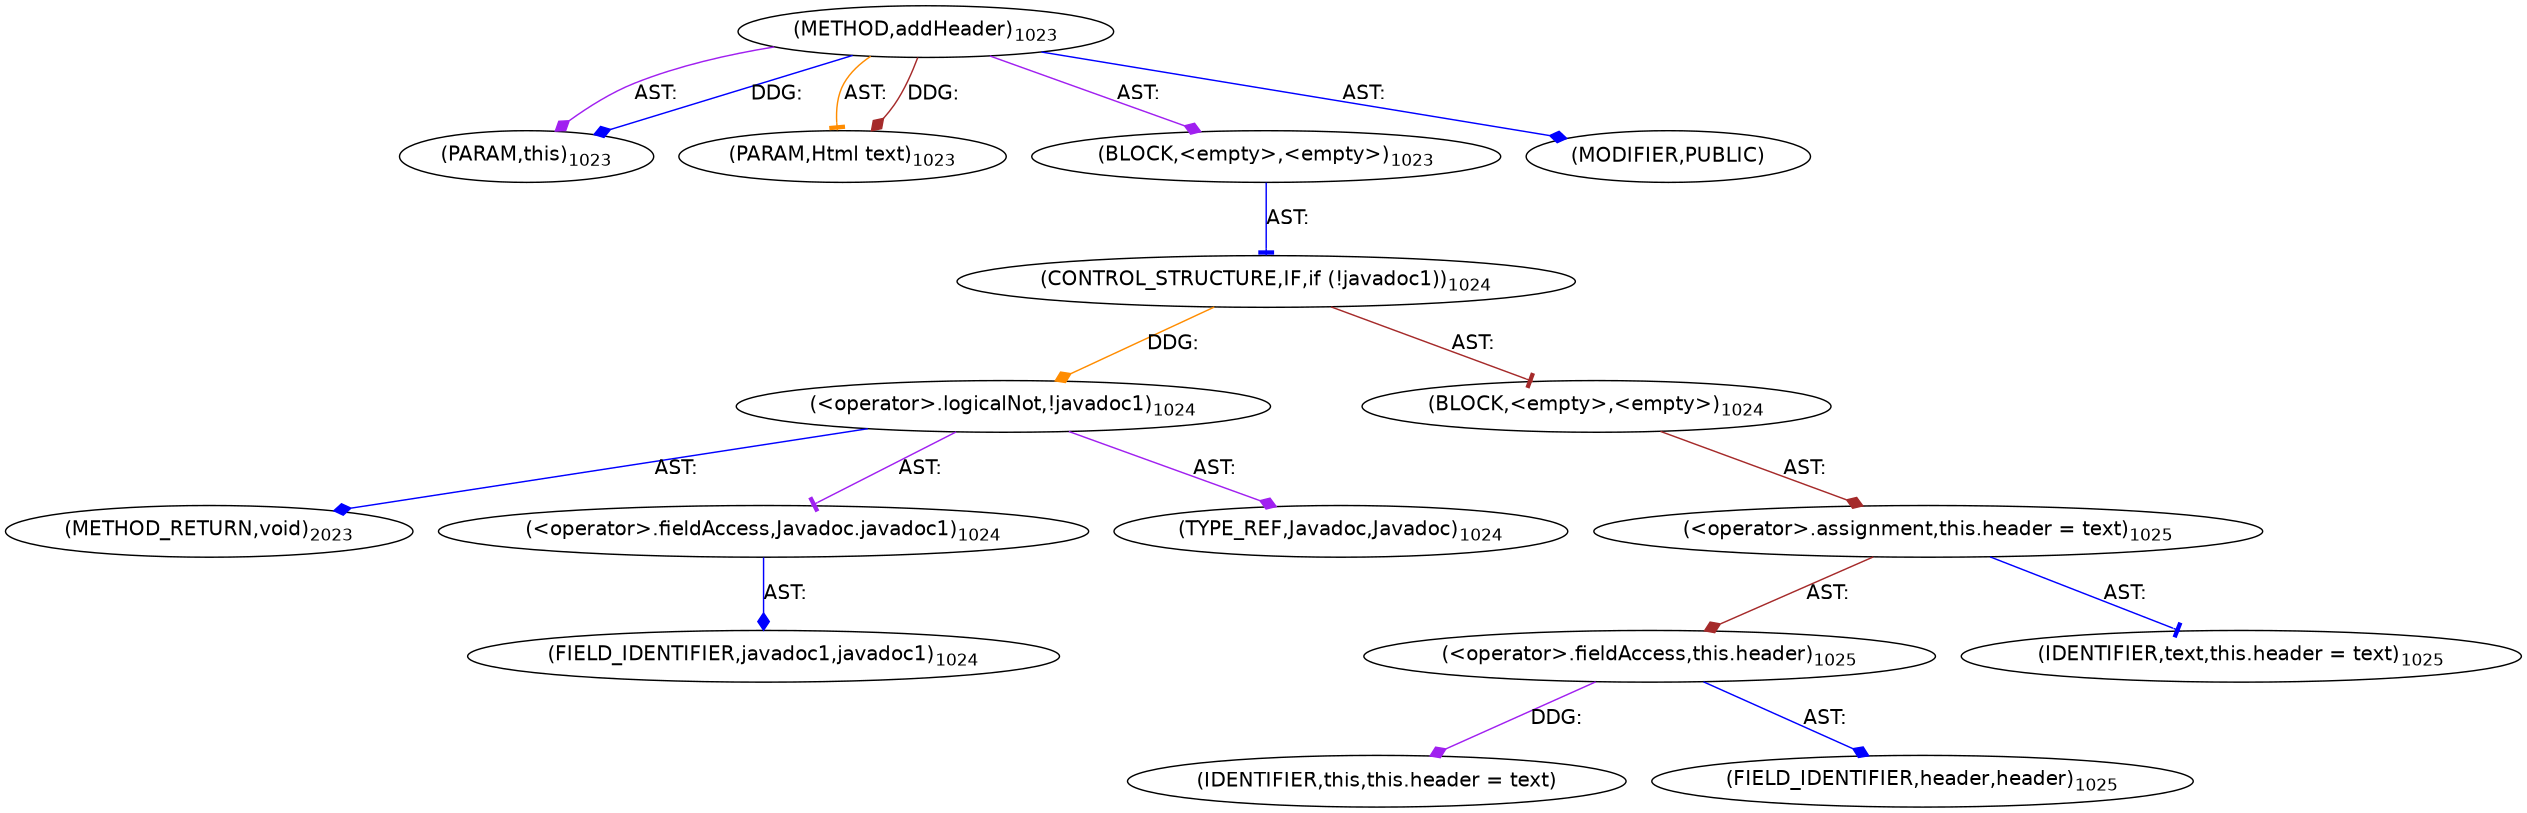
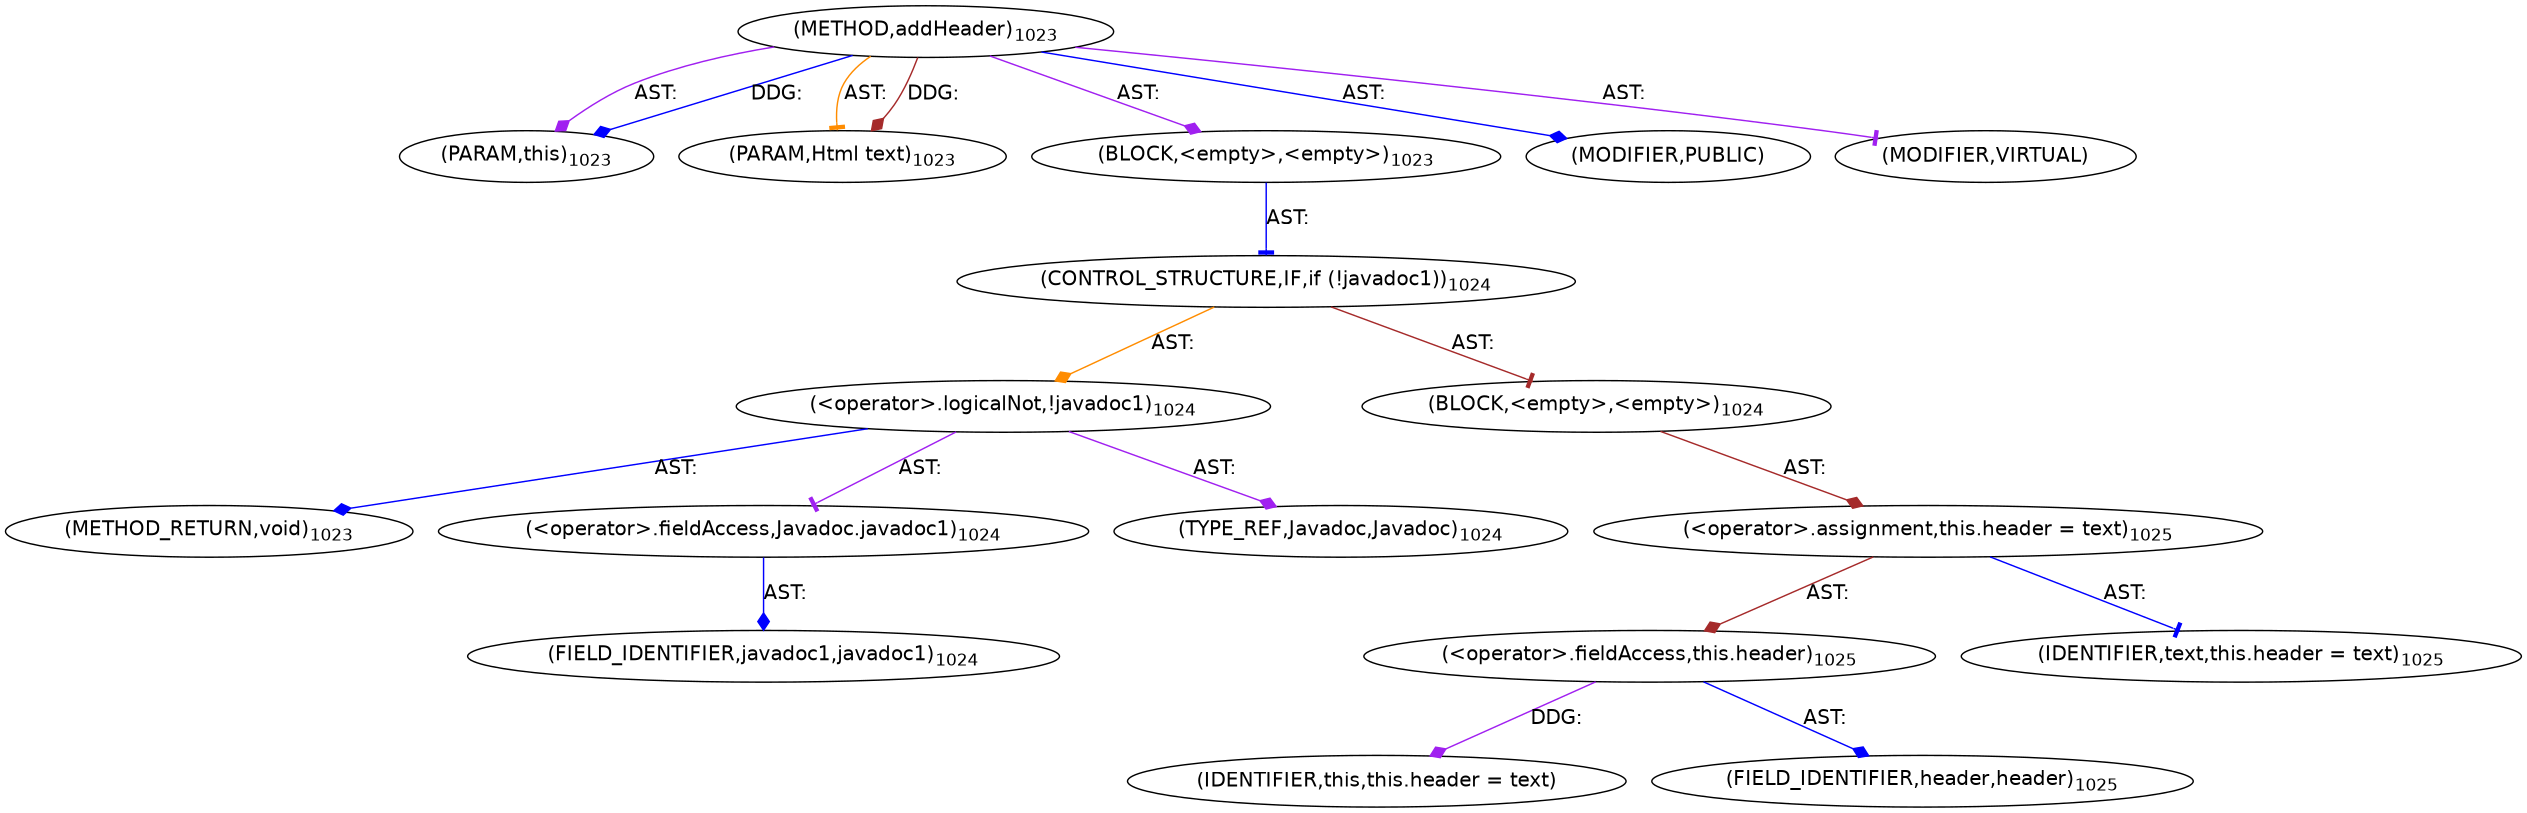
none -> (1986, 157)
(1176, 344) -> (1176, 344)
(332, 529) -> (332, 529)
